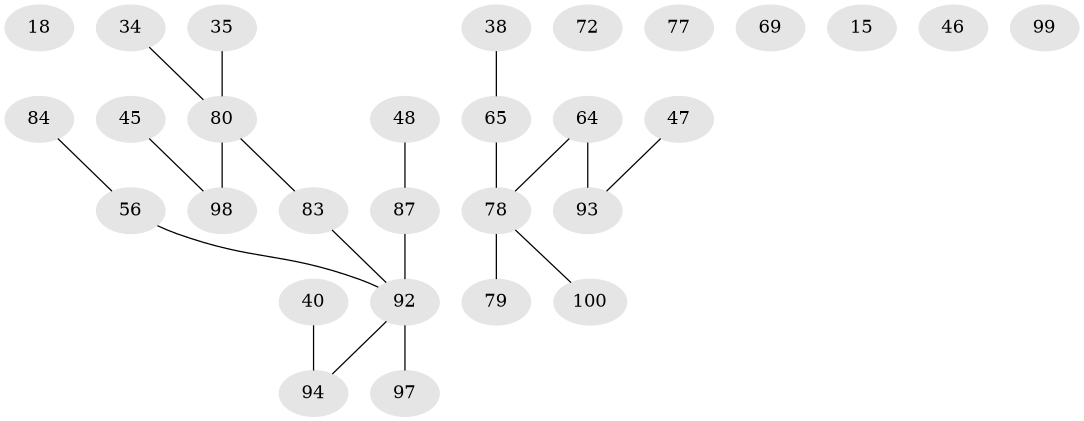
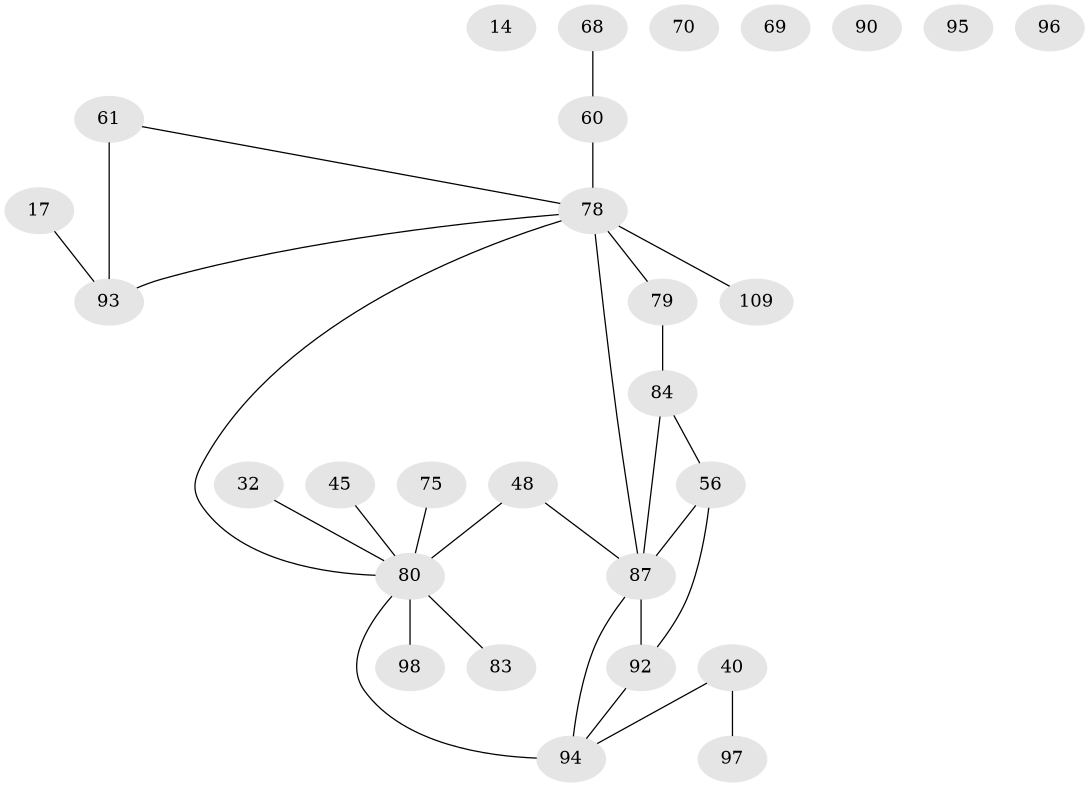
(39, 28) -> (501, 28)
(131, 28) -> (249, 485)
(222, 28) -> (432, 485)
(496, 28) -> (593, 28)
(588, 28) -> (684, 28)
(679, 28) -> none
(862, 28) -> (958, 28)
none -> (867, 28)
(953, 28) -> (1050, 28)
(1045, 28) -> none
(496, 119) -> (593, 119)
(588, 119) -> (109, 119)
(679, 119) -> (39, 211)
(176, 165) -> (375, 531)
none -> (346, 240)
(359, 256) -> none
(590, 302) -> (757, 302)
(405, 348) -> (732, 714)
none -> (663, 348)
none -> (265, 383)
none -> (614, 394)
none -> (652, 485)
none -> (467, 531)
none -> (676, 531)
none -> (589, 663)
none -> (395, 720)
